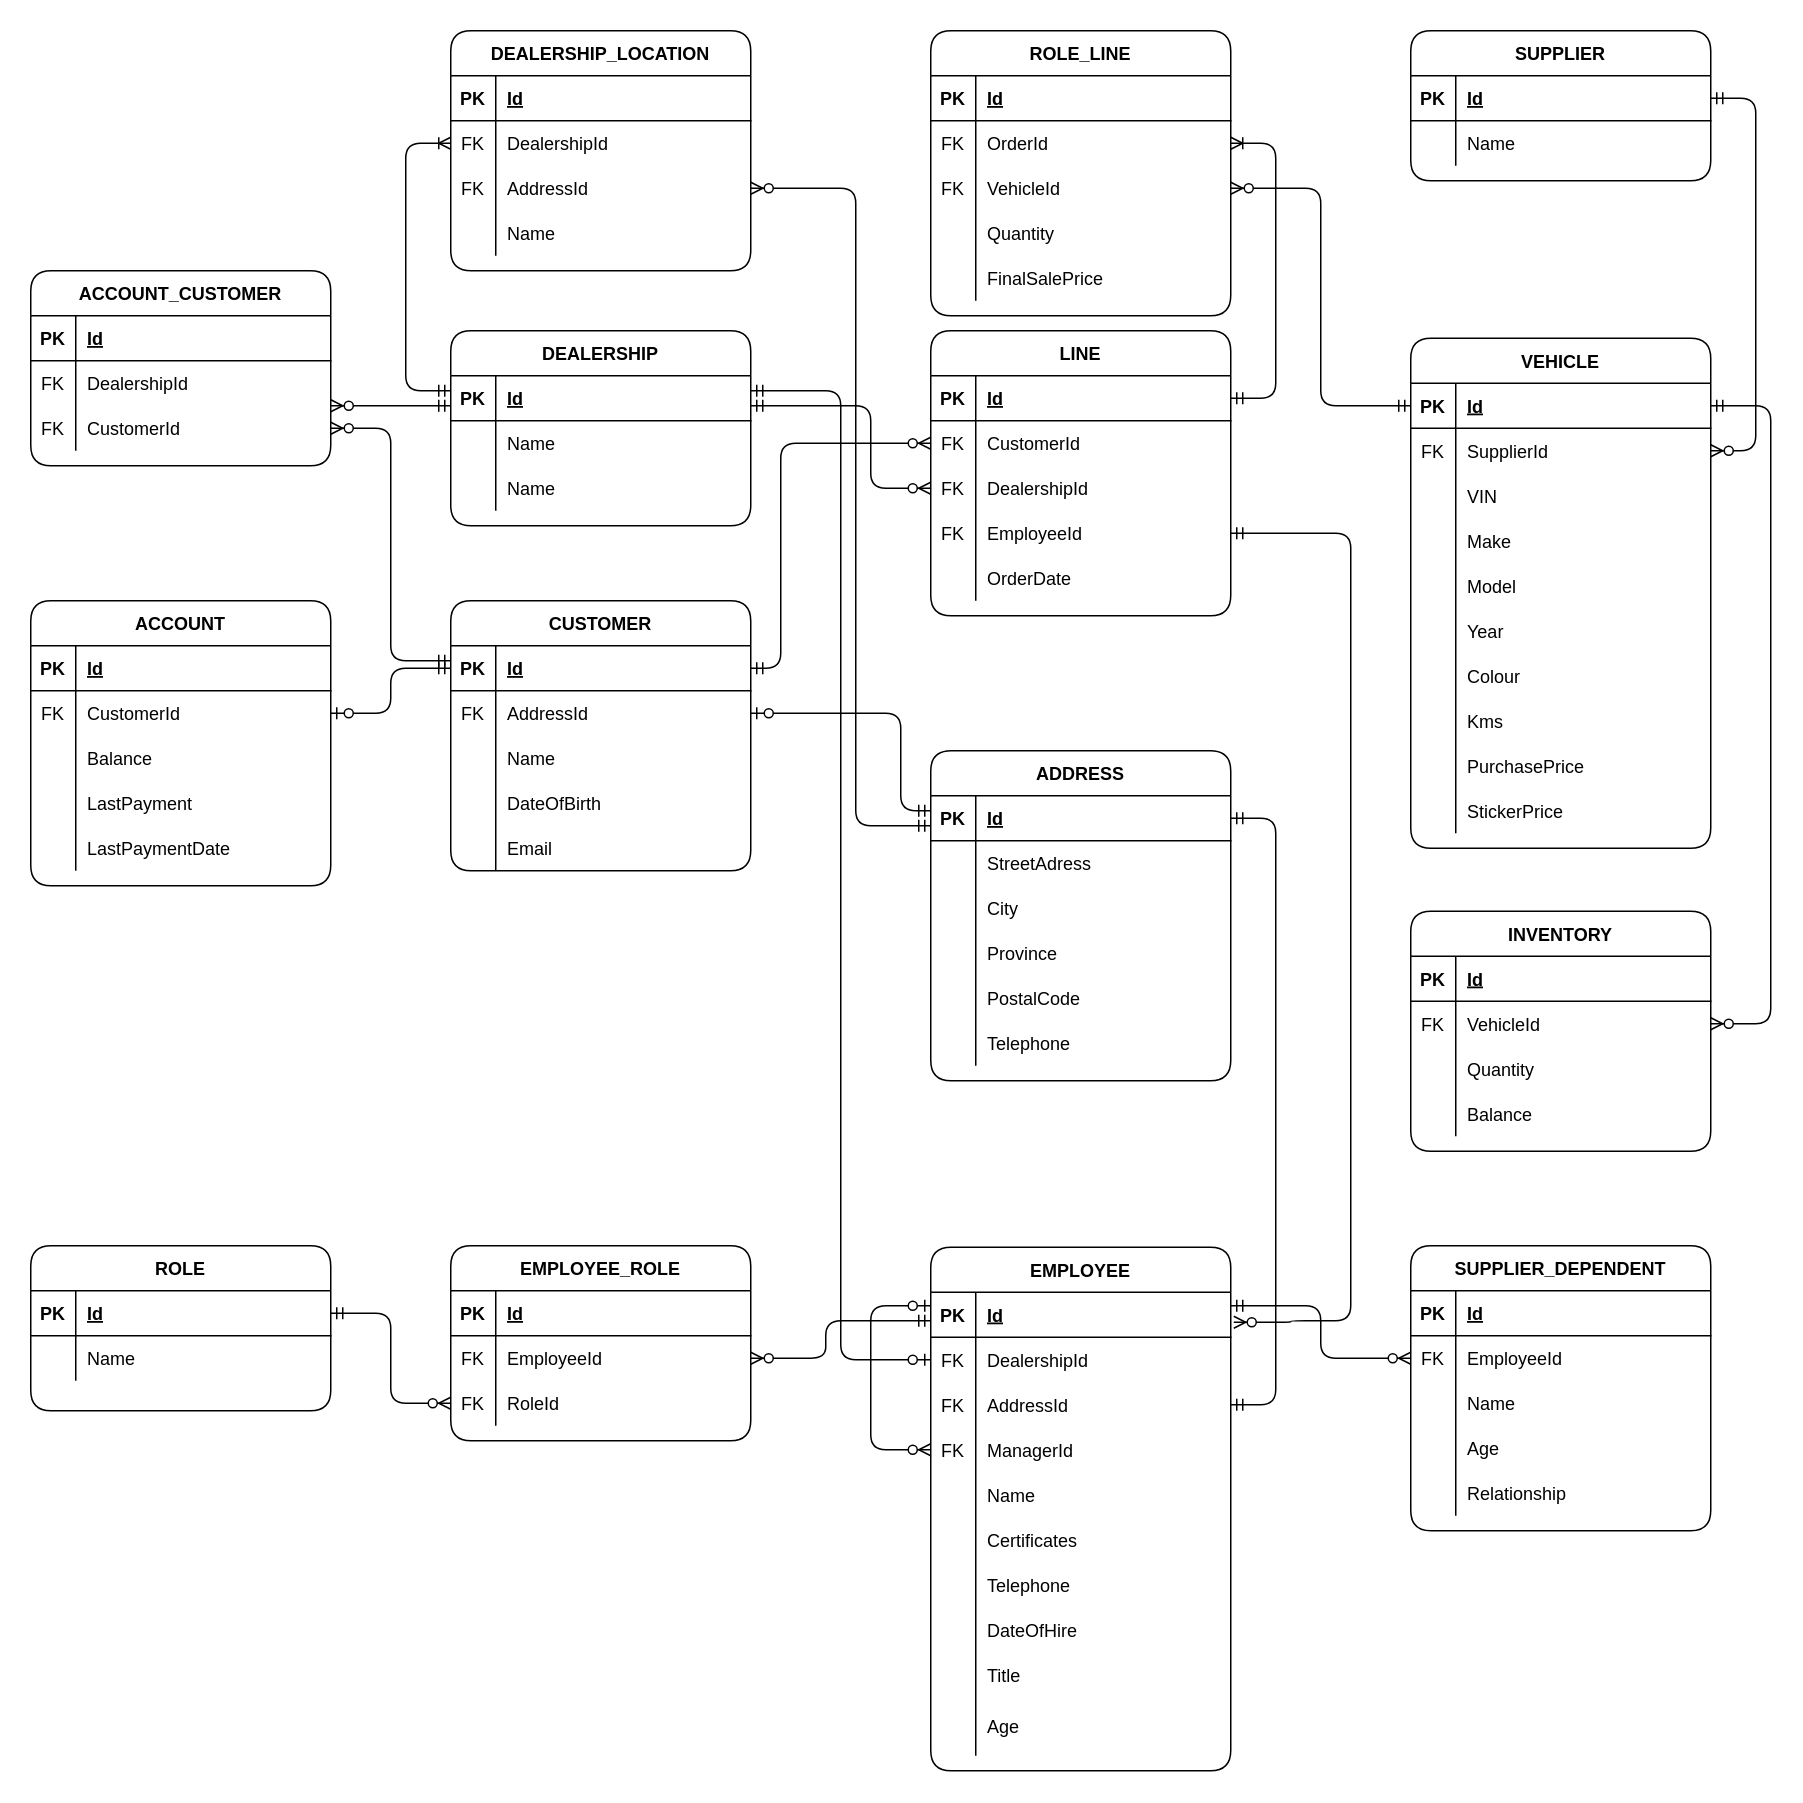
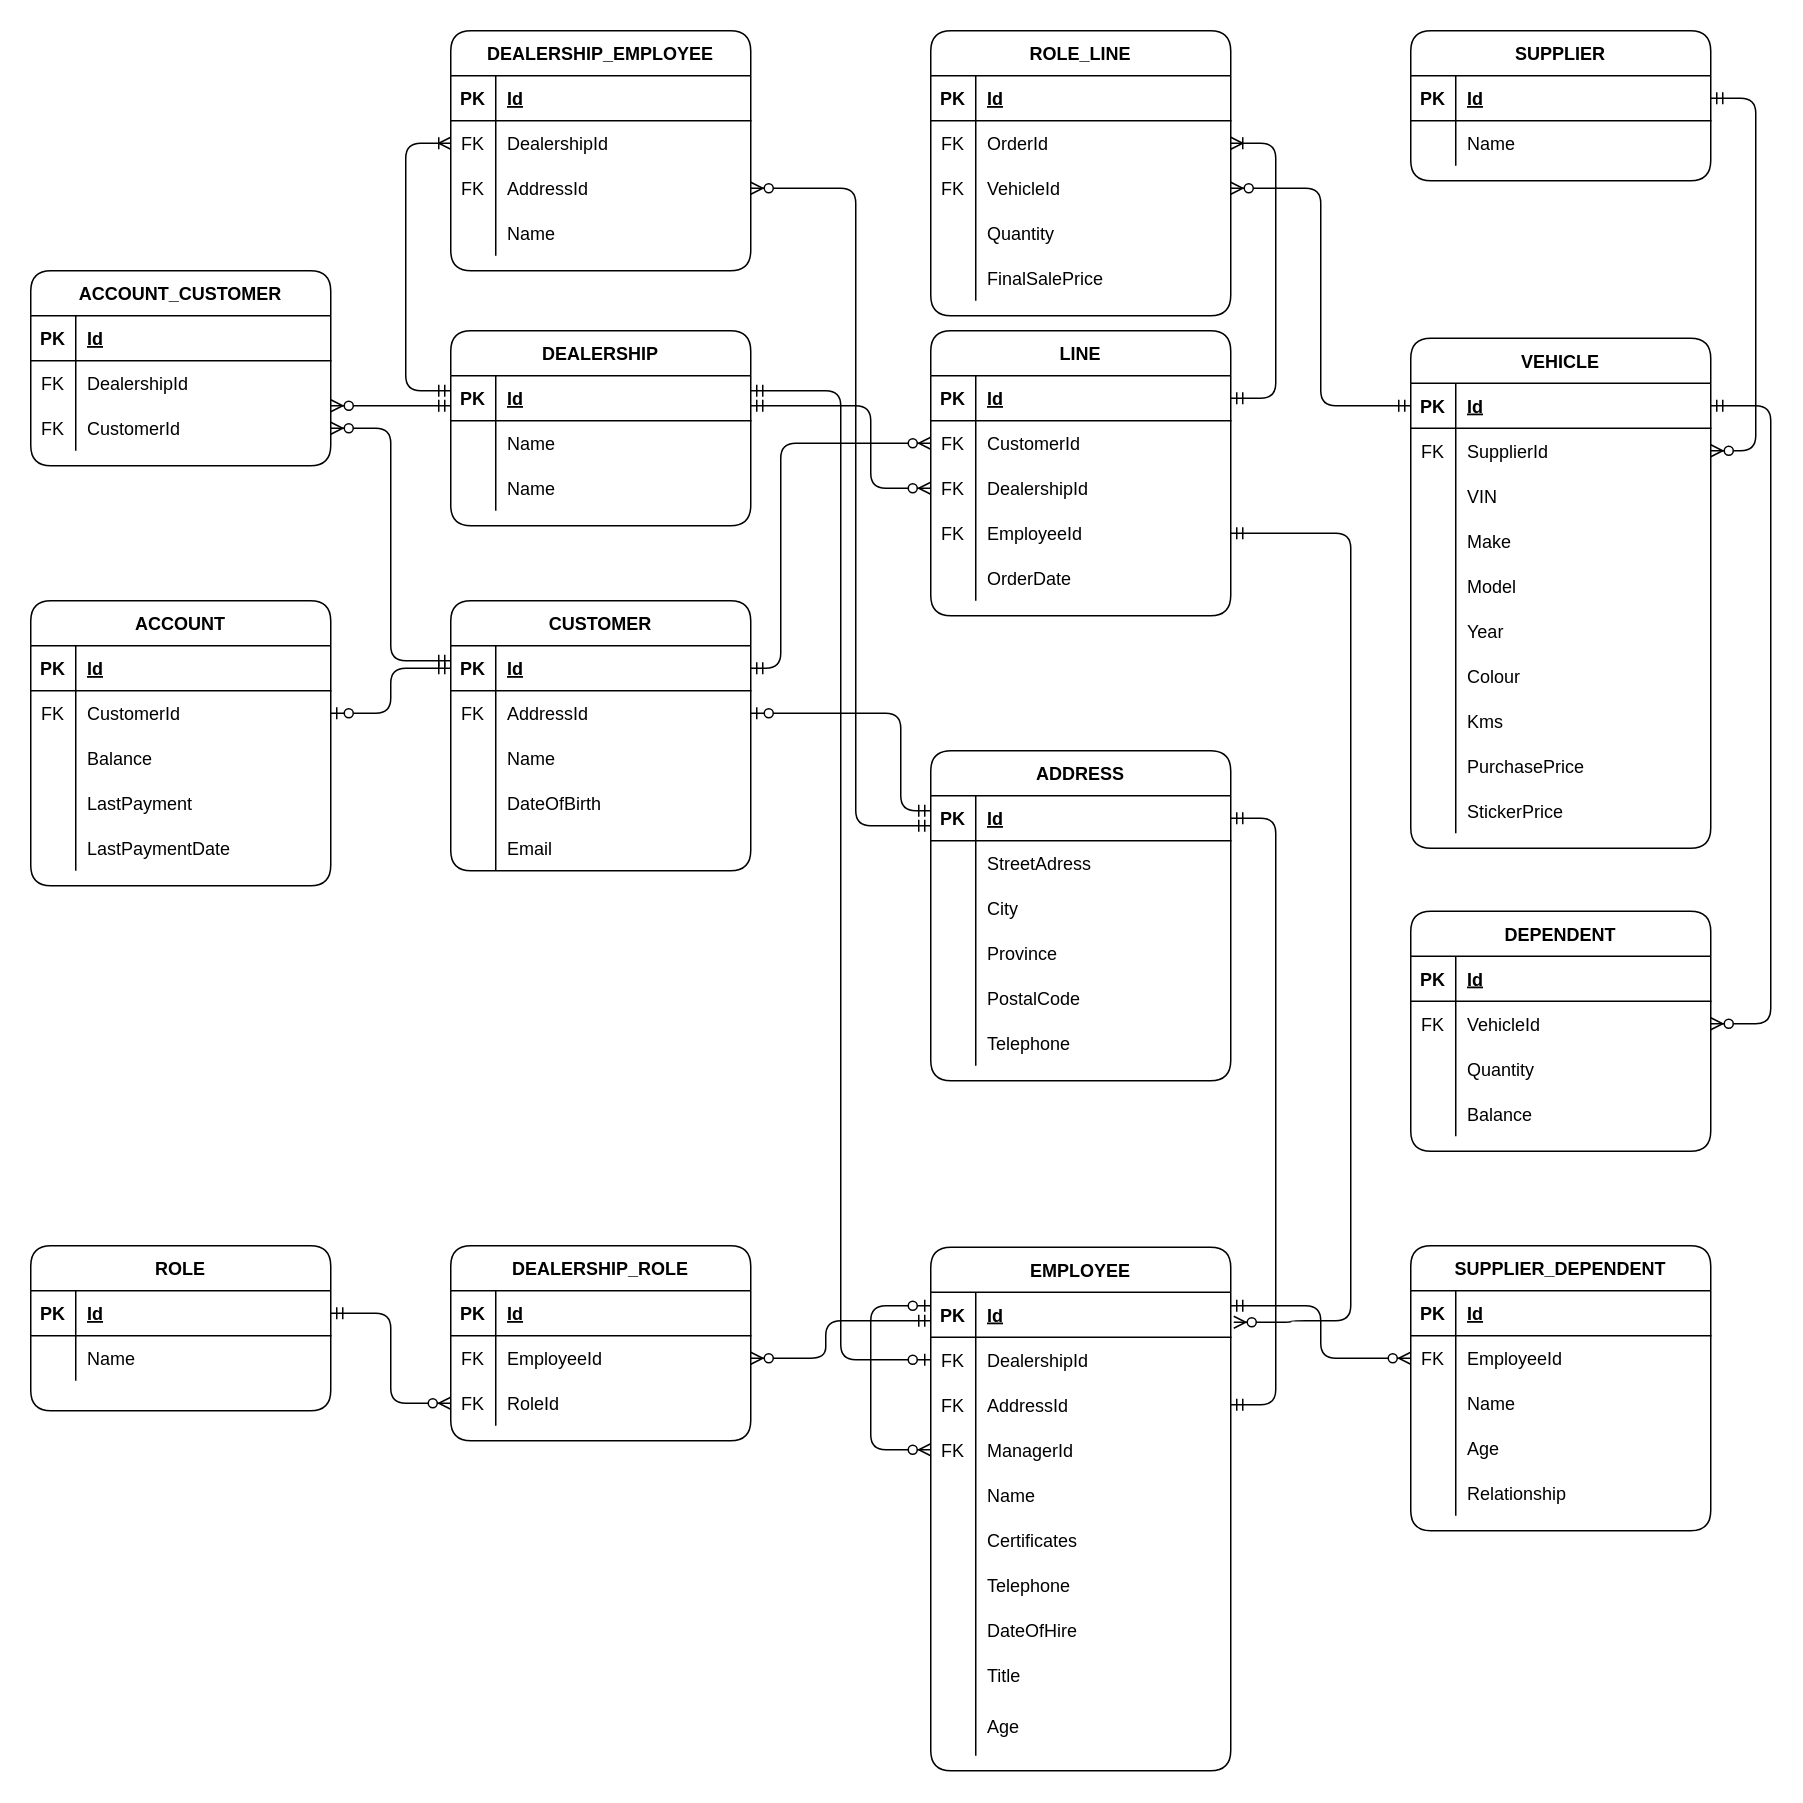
(600, 54) -> (600, 54)
(1560, 935) -> (1560, 935)
(600, 1269) -> (600, 1269)
